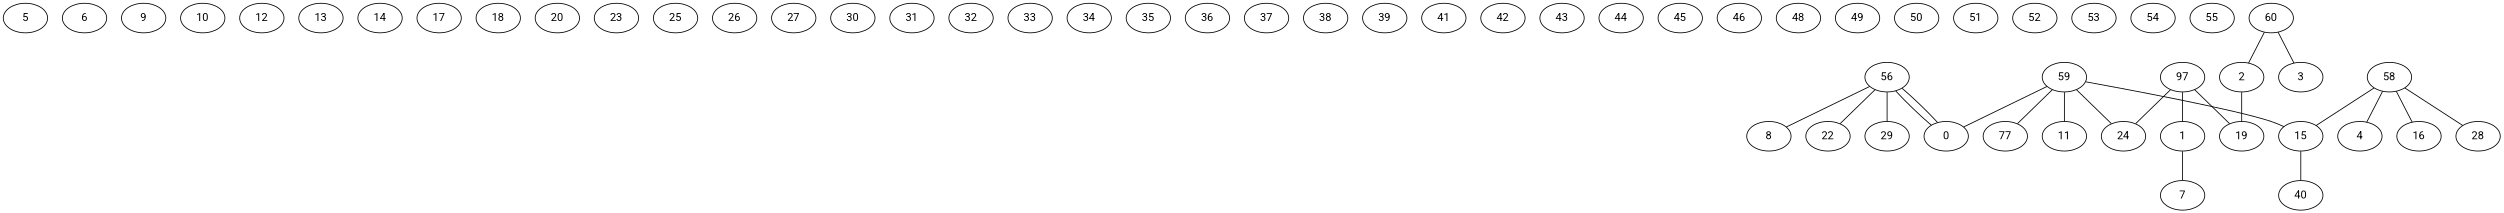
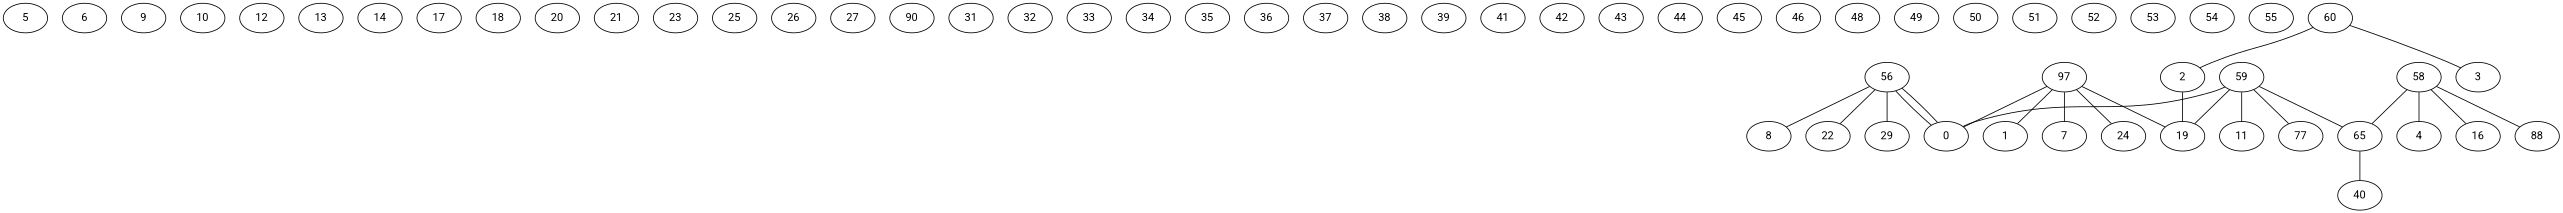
none -> (616, 18)
(853, 18) -> (912, 18)
none -> (2005, 107)
(2094, 107) -> (2212, 107)
(2301, 136) -> (2360, 136)
(2478, 136) -> (2537, 136)
(2183, 166) -> (2064, 102)
